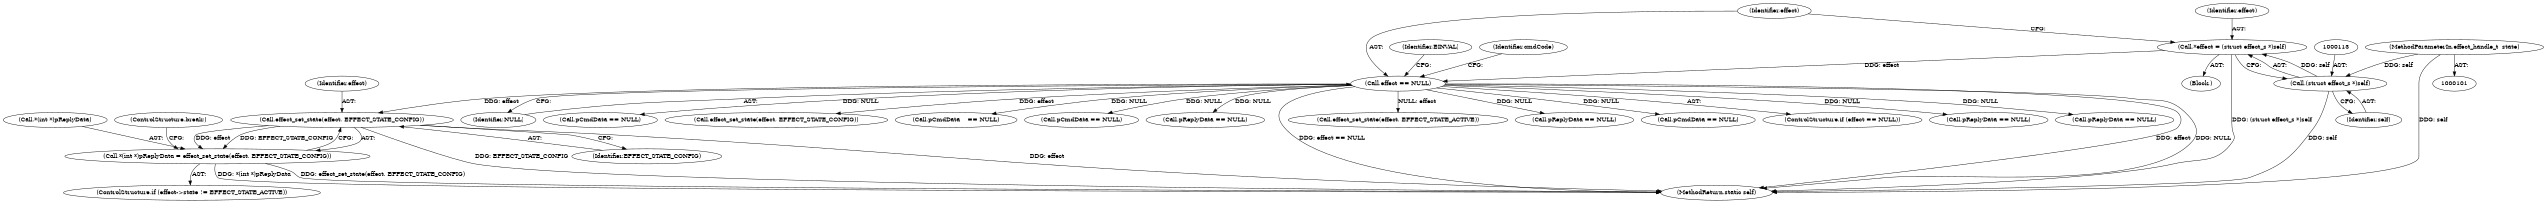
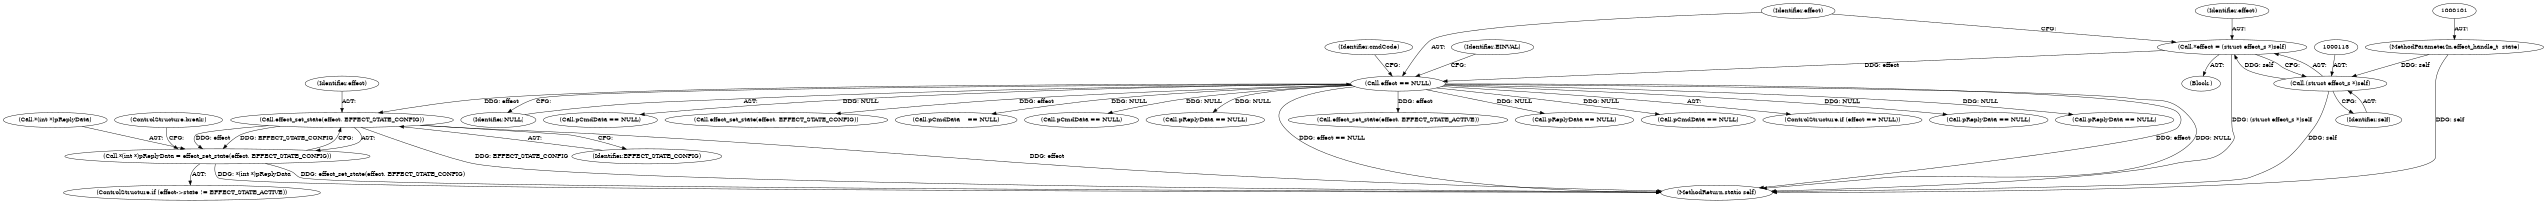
(2454, 63) -> (2454, 27)
(1417, 102) -> (1415, 102)
